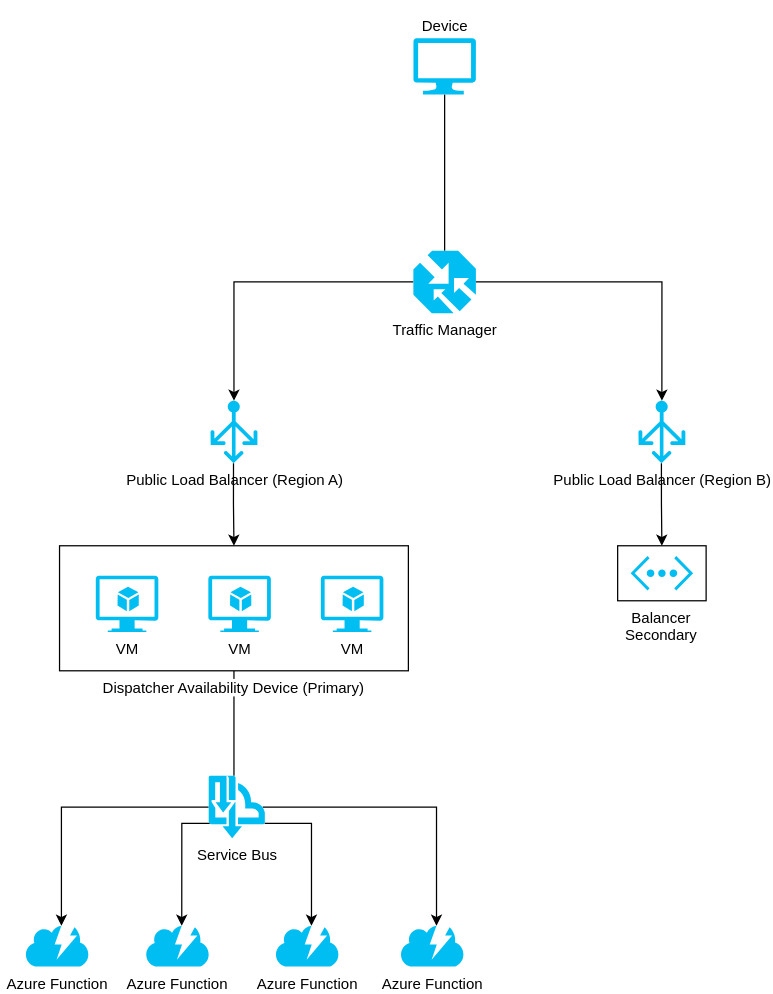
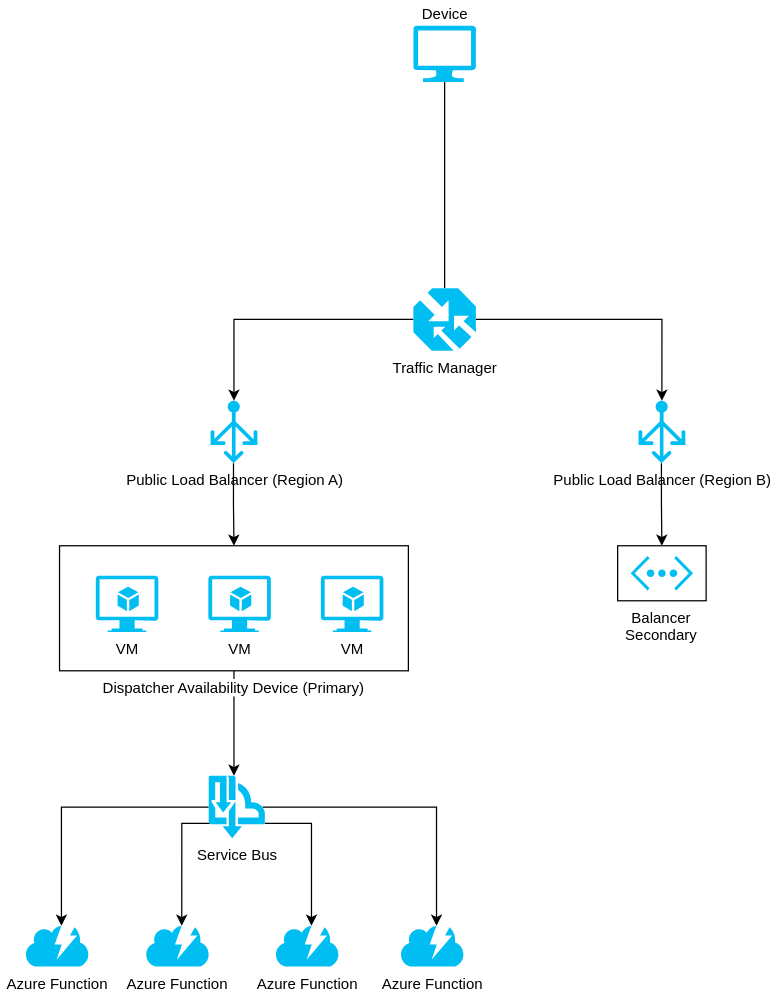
(444, 66) -> (444, 54)
(444, 282) -> (444, 319)
(234, 769) -> (234, 766)
